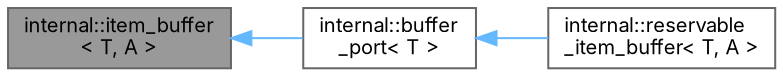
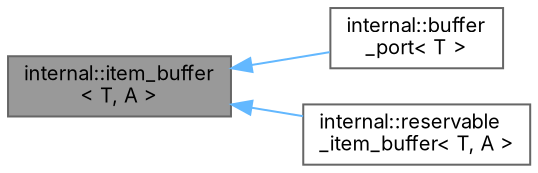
(522, 38) -> (277, 112)
